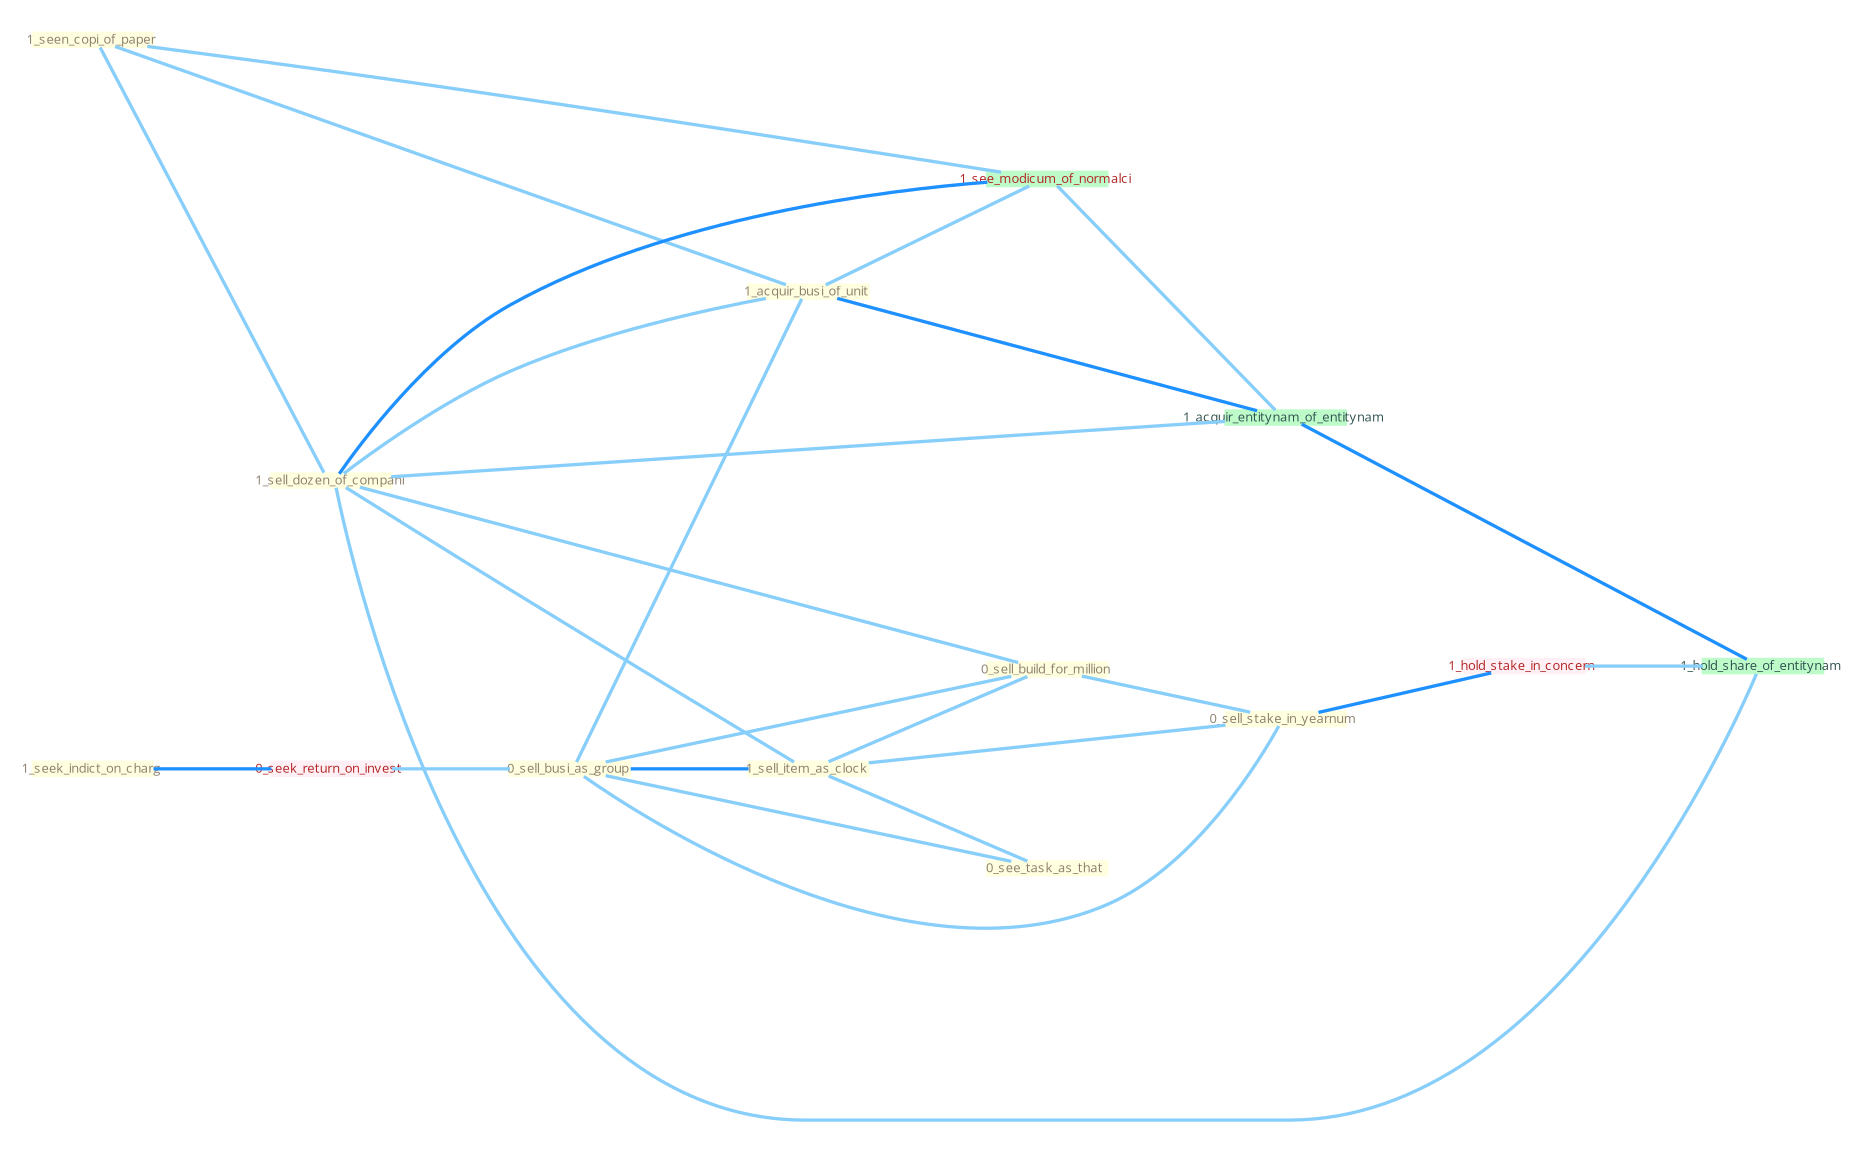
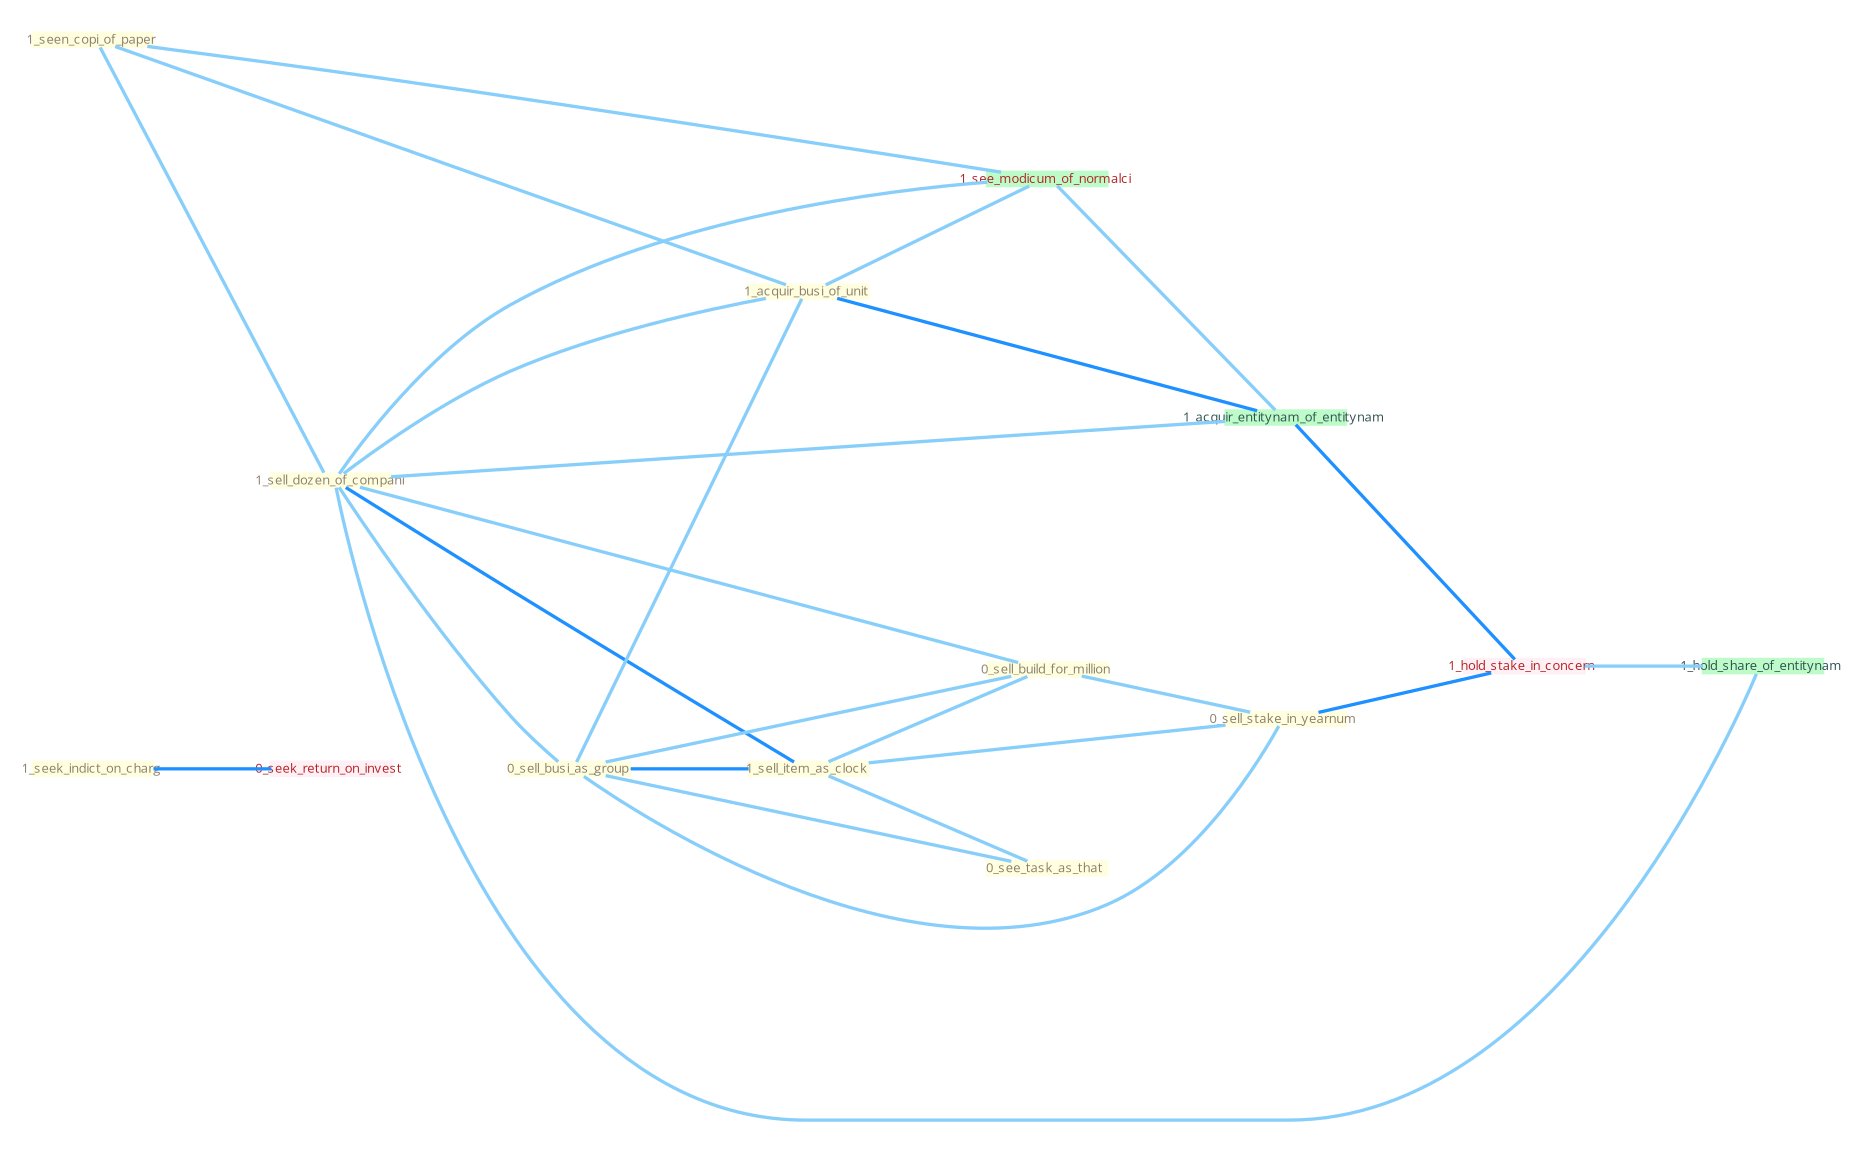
(626, 254) -> (626, 254)
(1524, 542) -> (1405, 542)
(569, 626) -> (569, 626)
(451, 769) -> (441, 631)
